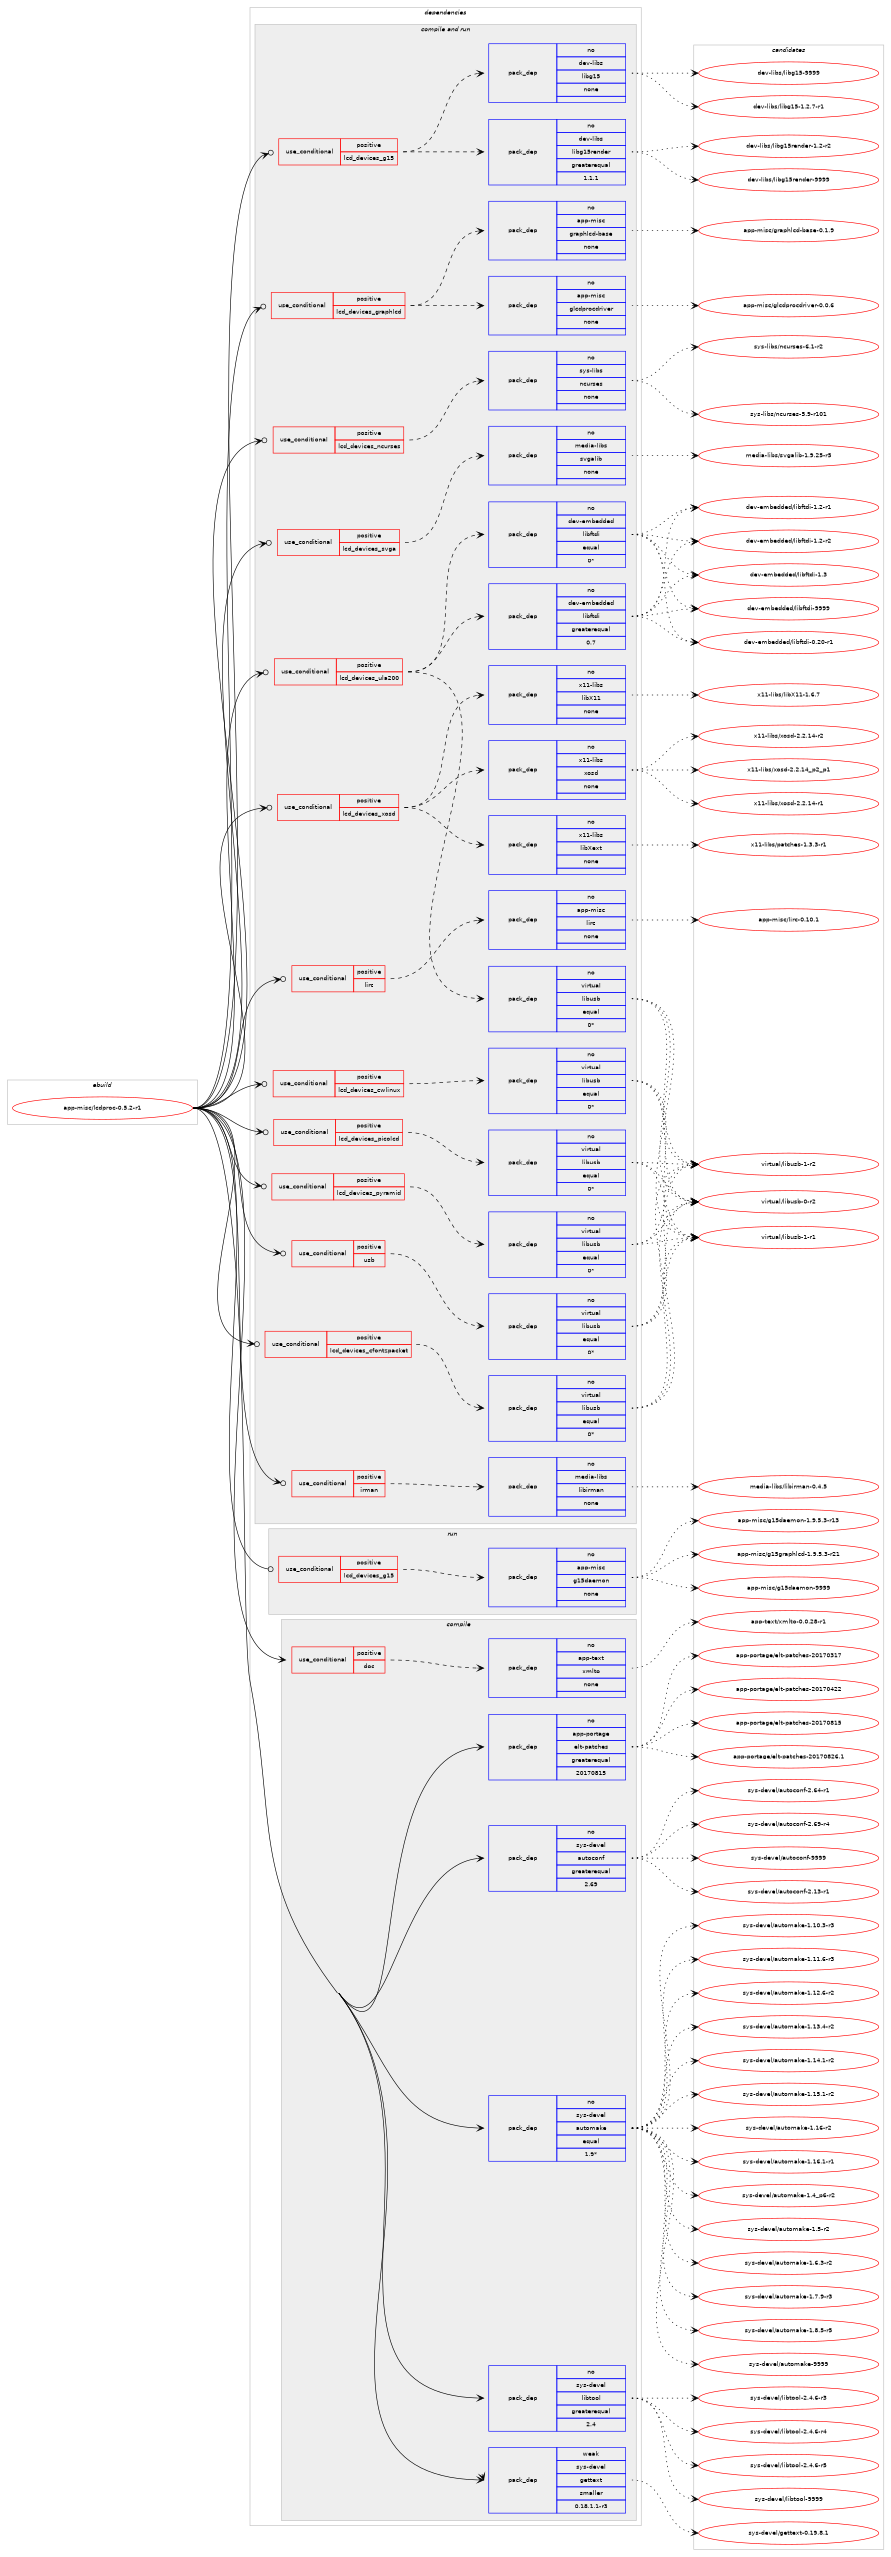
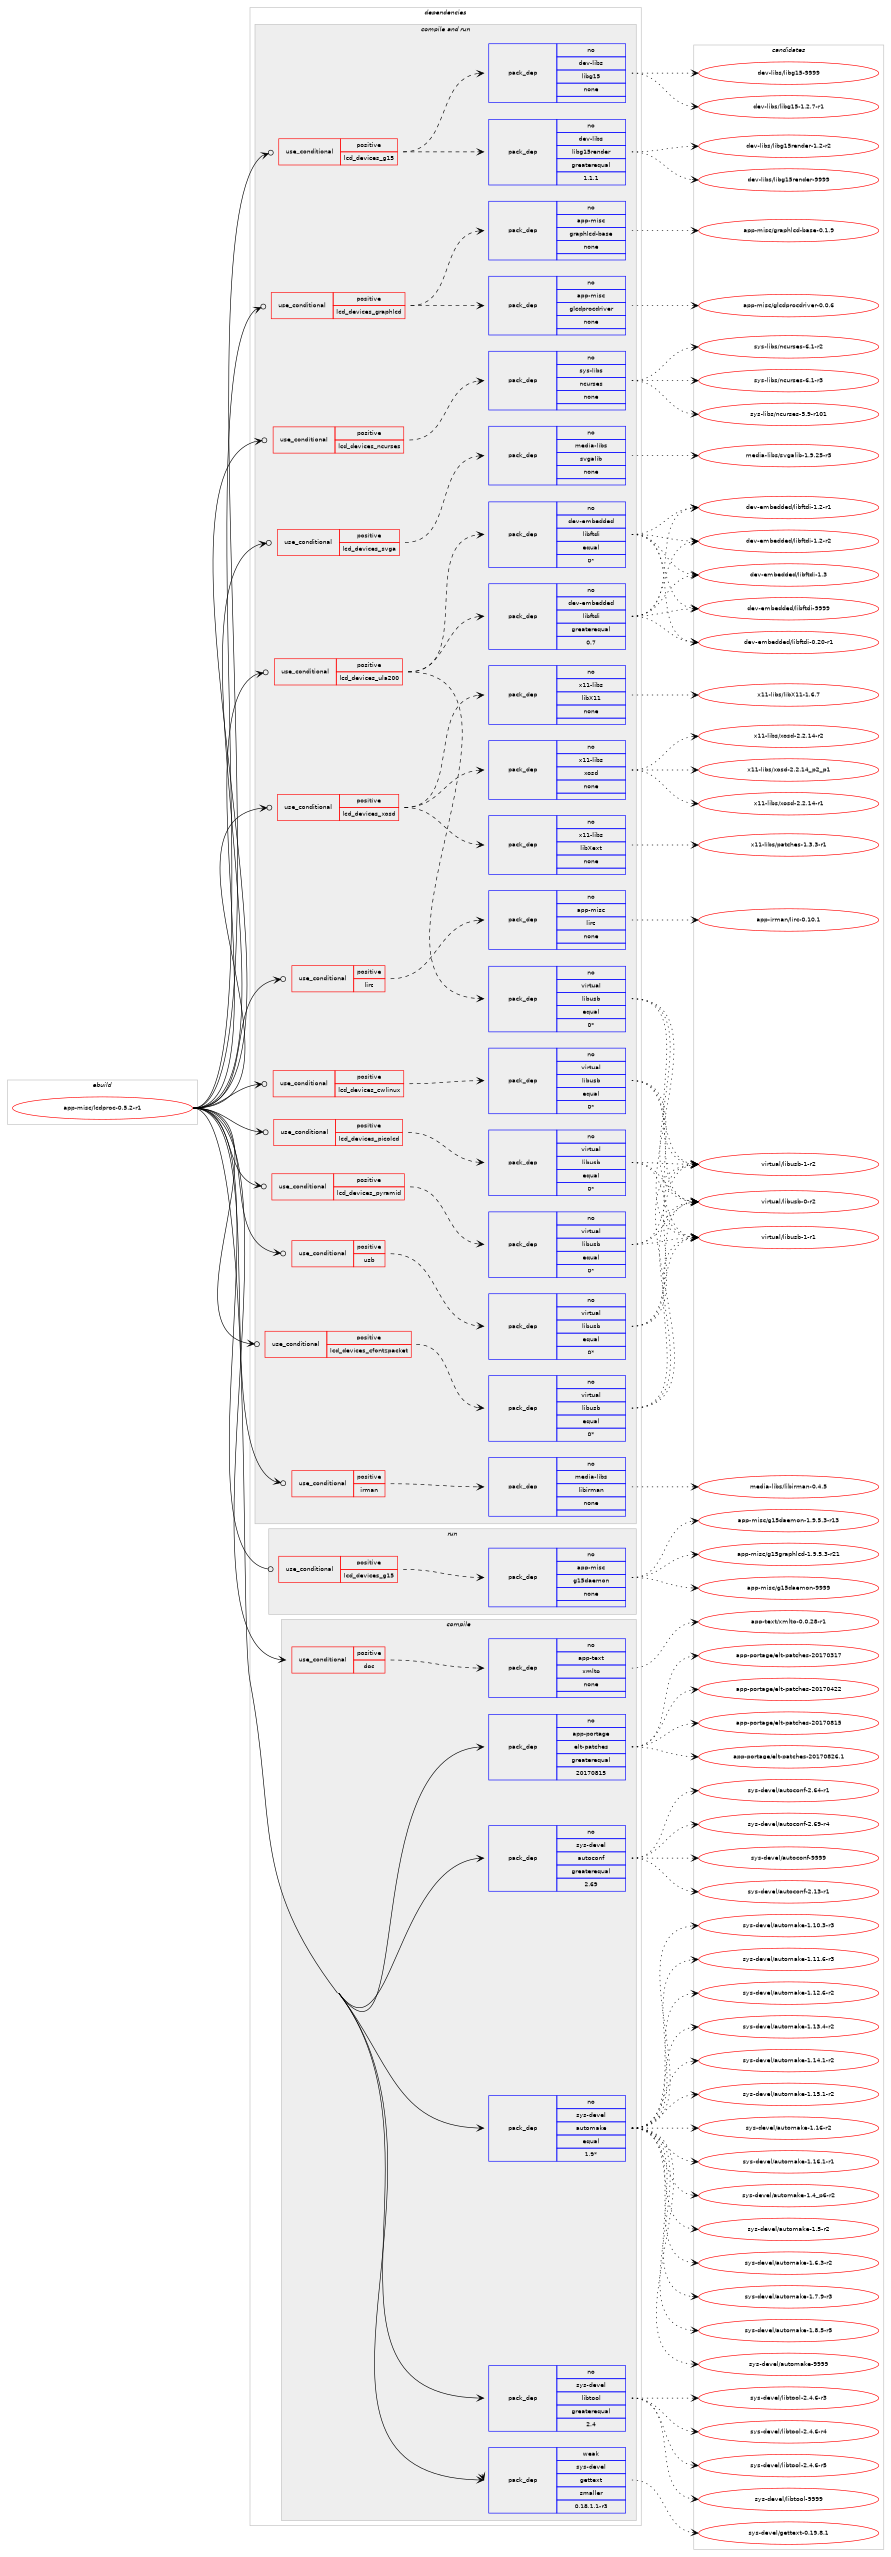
none -> (789, 381)
(789, 920) -> (789, 920)
